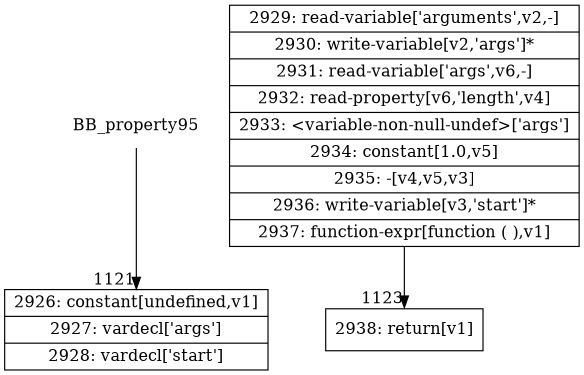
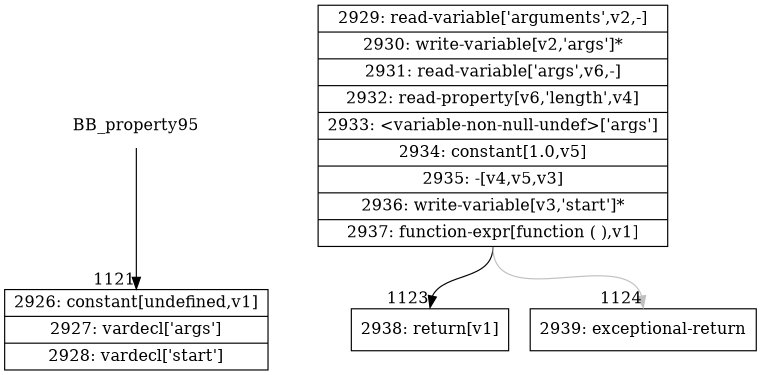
none -> (643, 330)
